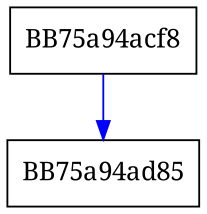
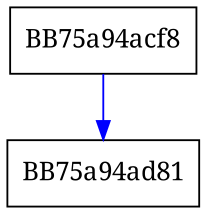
(103, 173) -> (103, 173)
